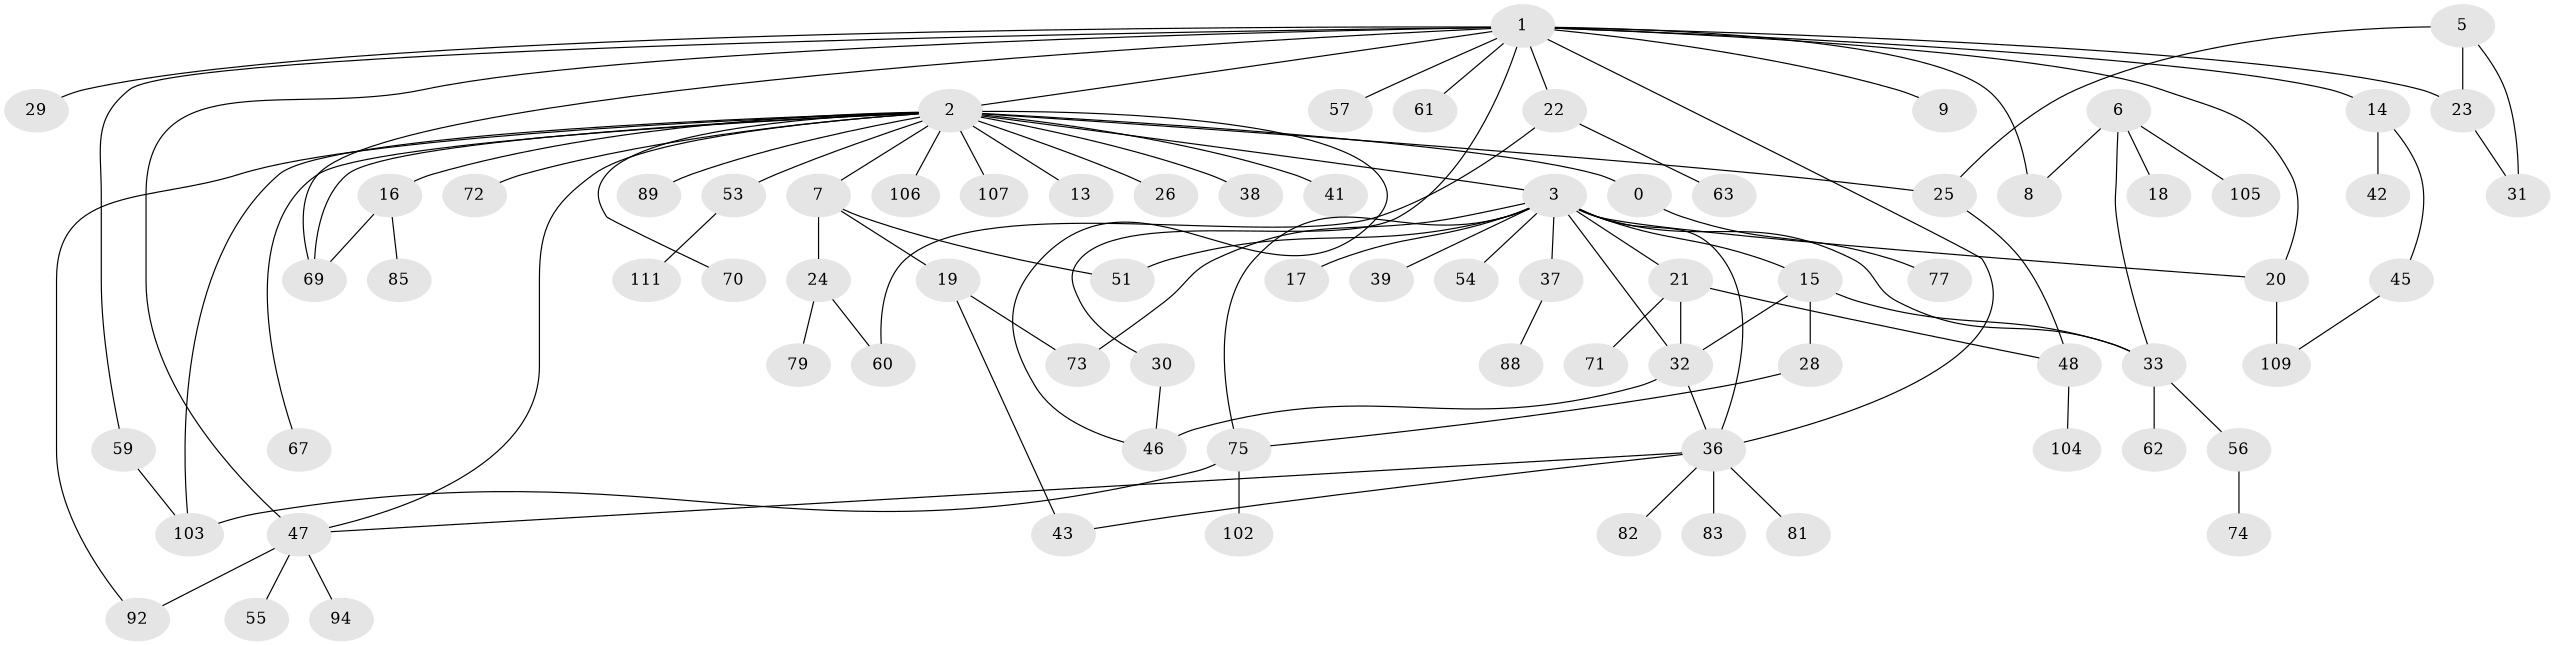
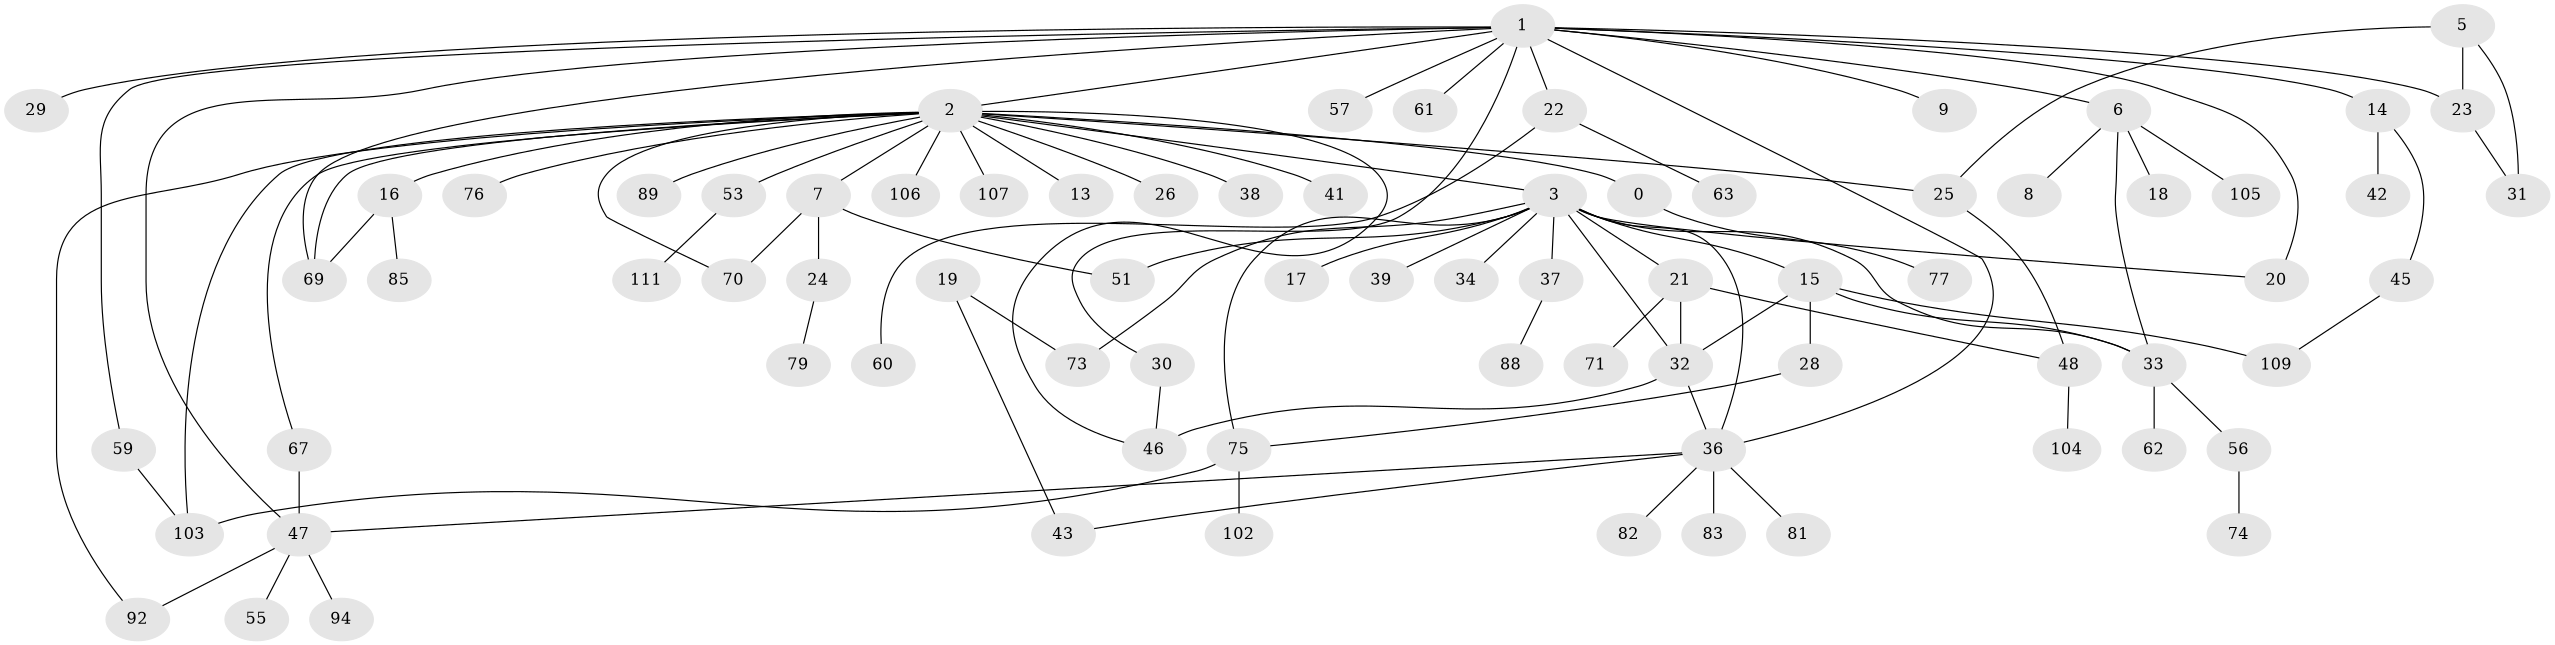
(1901, 57) -> (1823, 60)
(475, 196) -> (475, 196)
(544, 237) -> (299, 492)
(883, 238) -> (776, 238)
(1466, 280) -> (1466, 280)
(851, 323) -> none
(2277, 323) -> (2064, 324)
